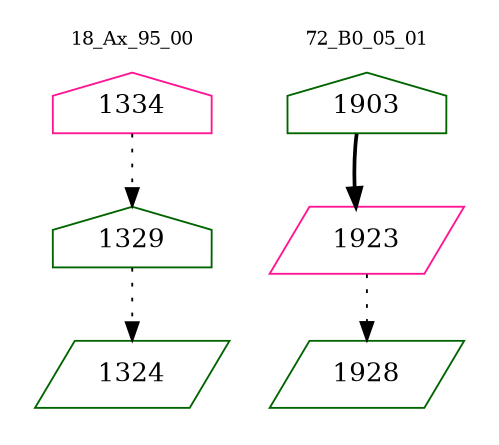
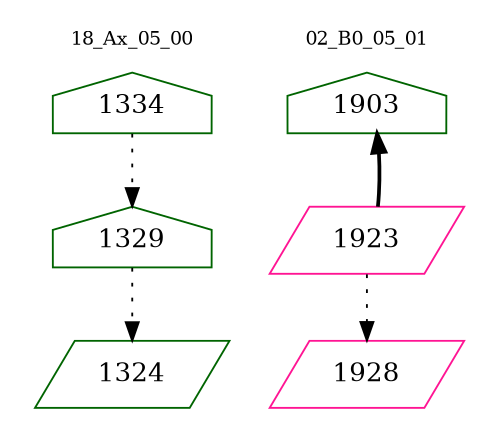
(132, 40) -> (132, 40)
(367, 40) -> (367, 40)
(132, 106) -> (132, 106)
(355, 161) -> (379, 180)
(367, 374) -> (367, 374)
